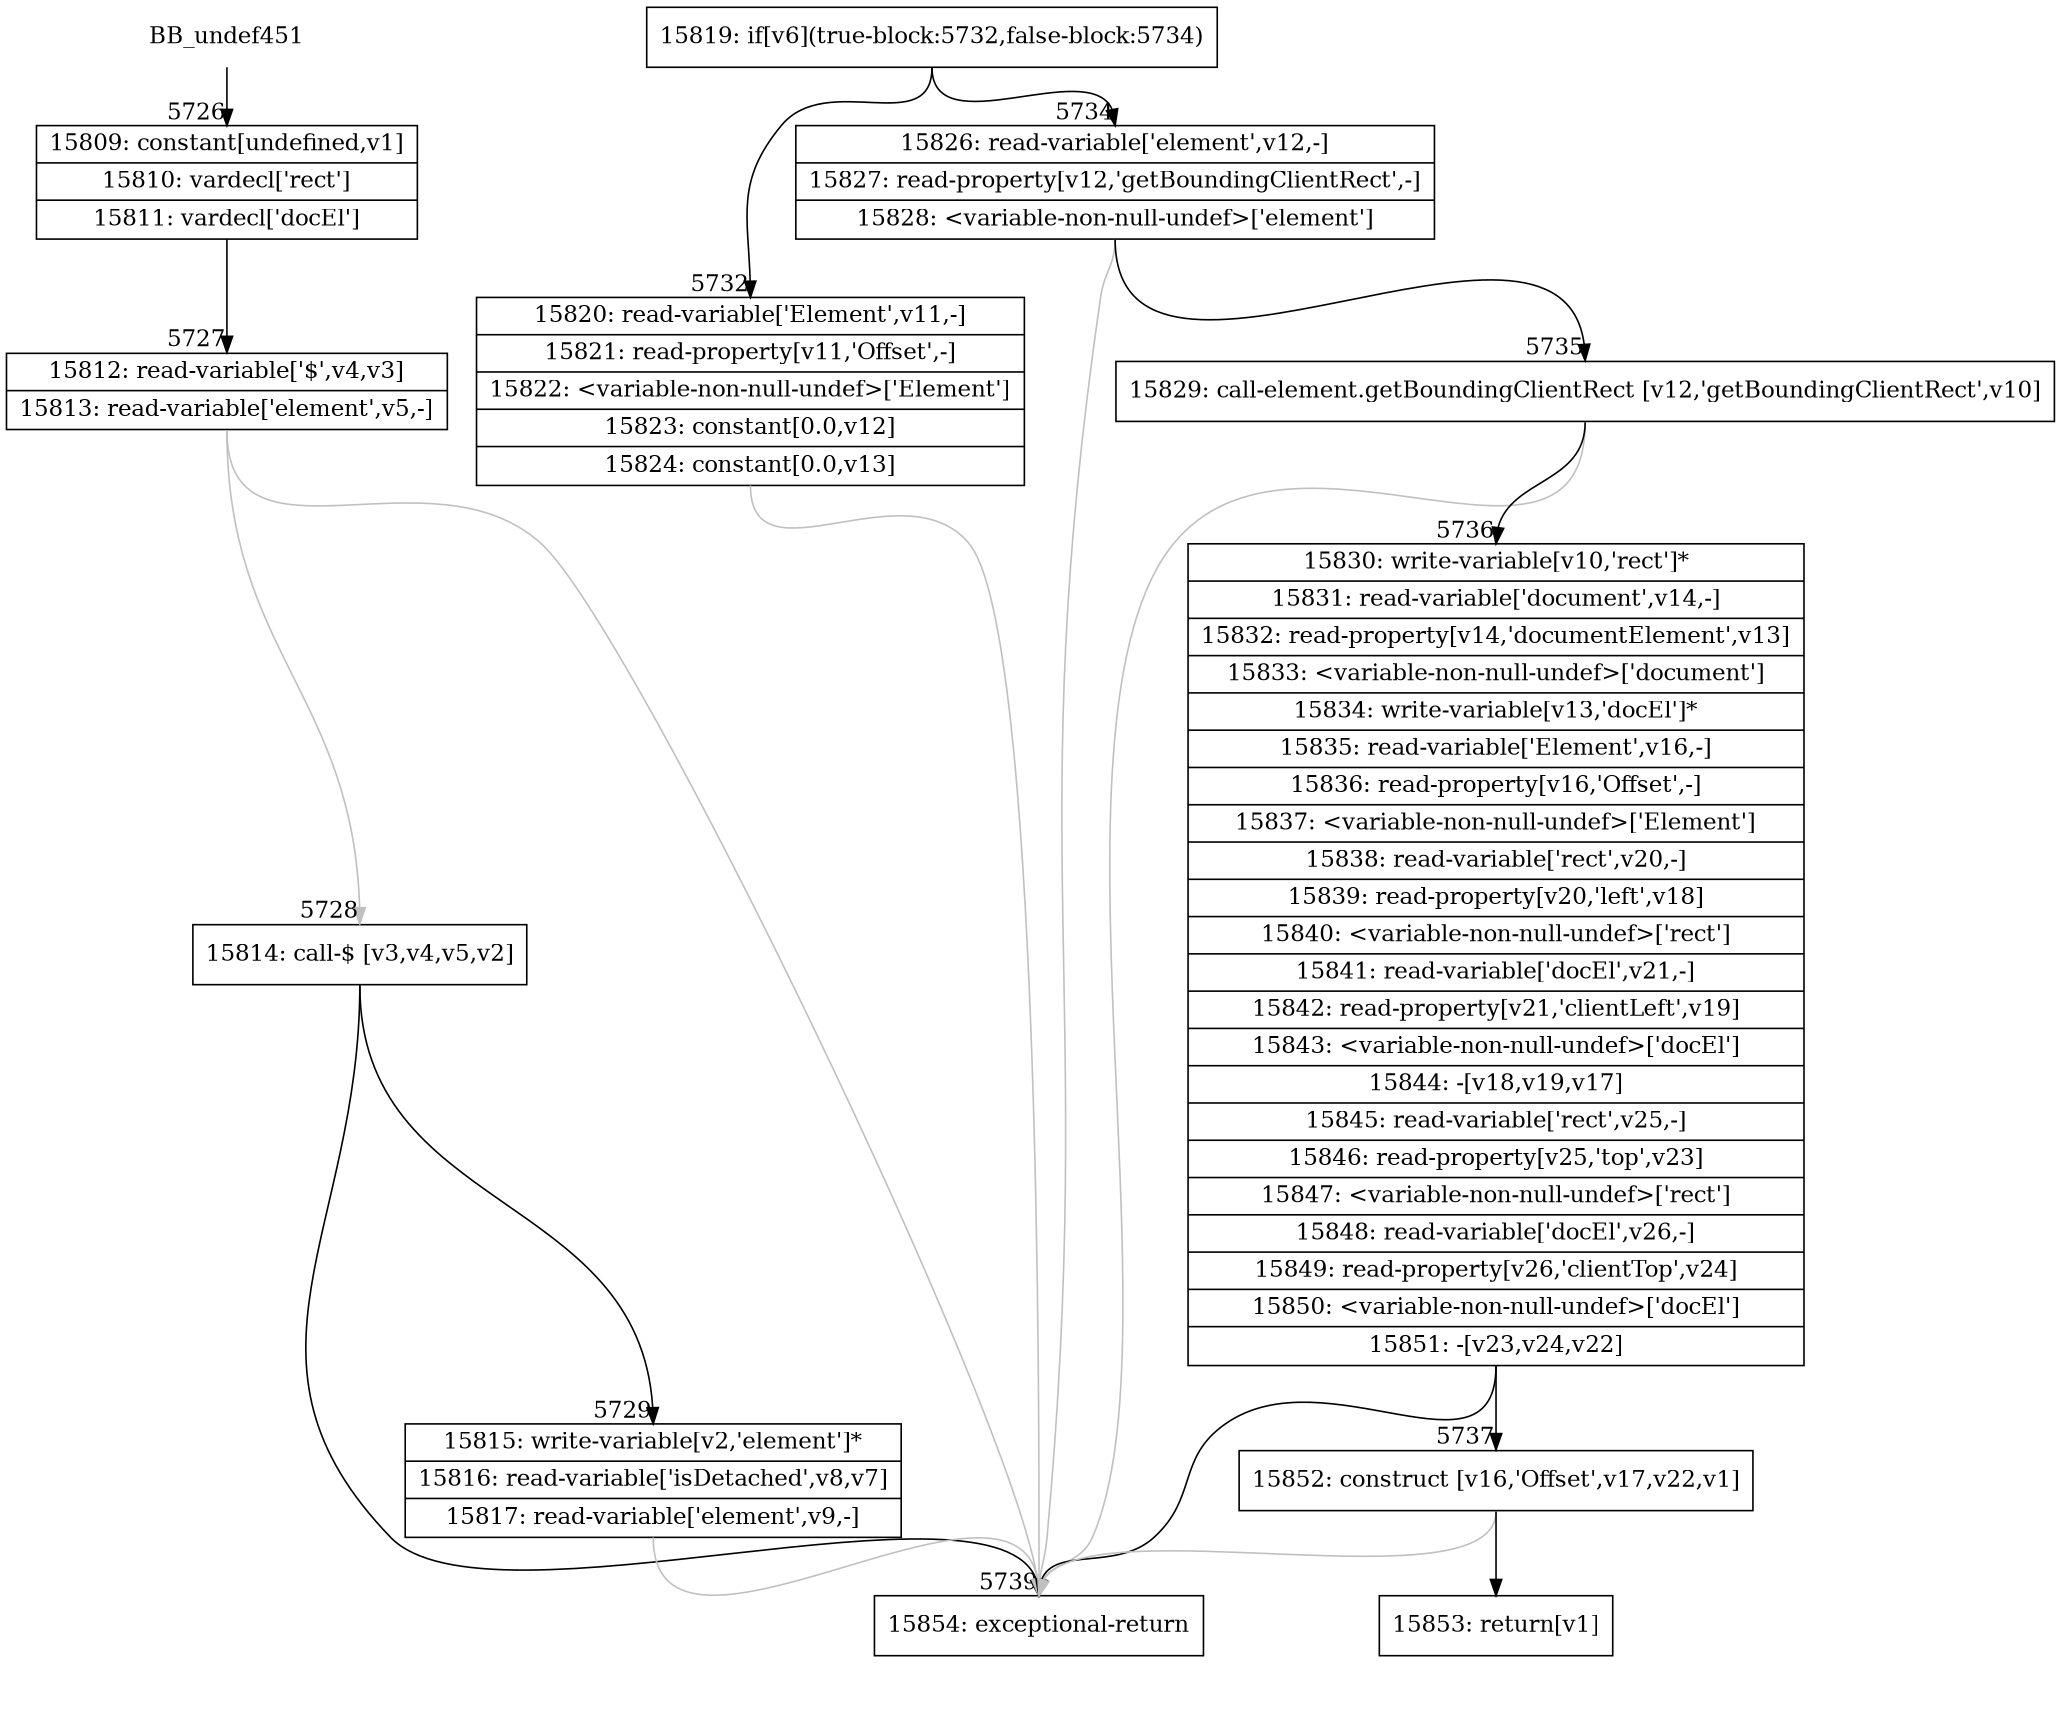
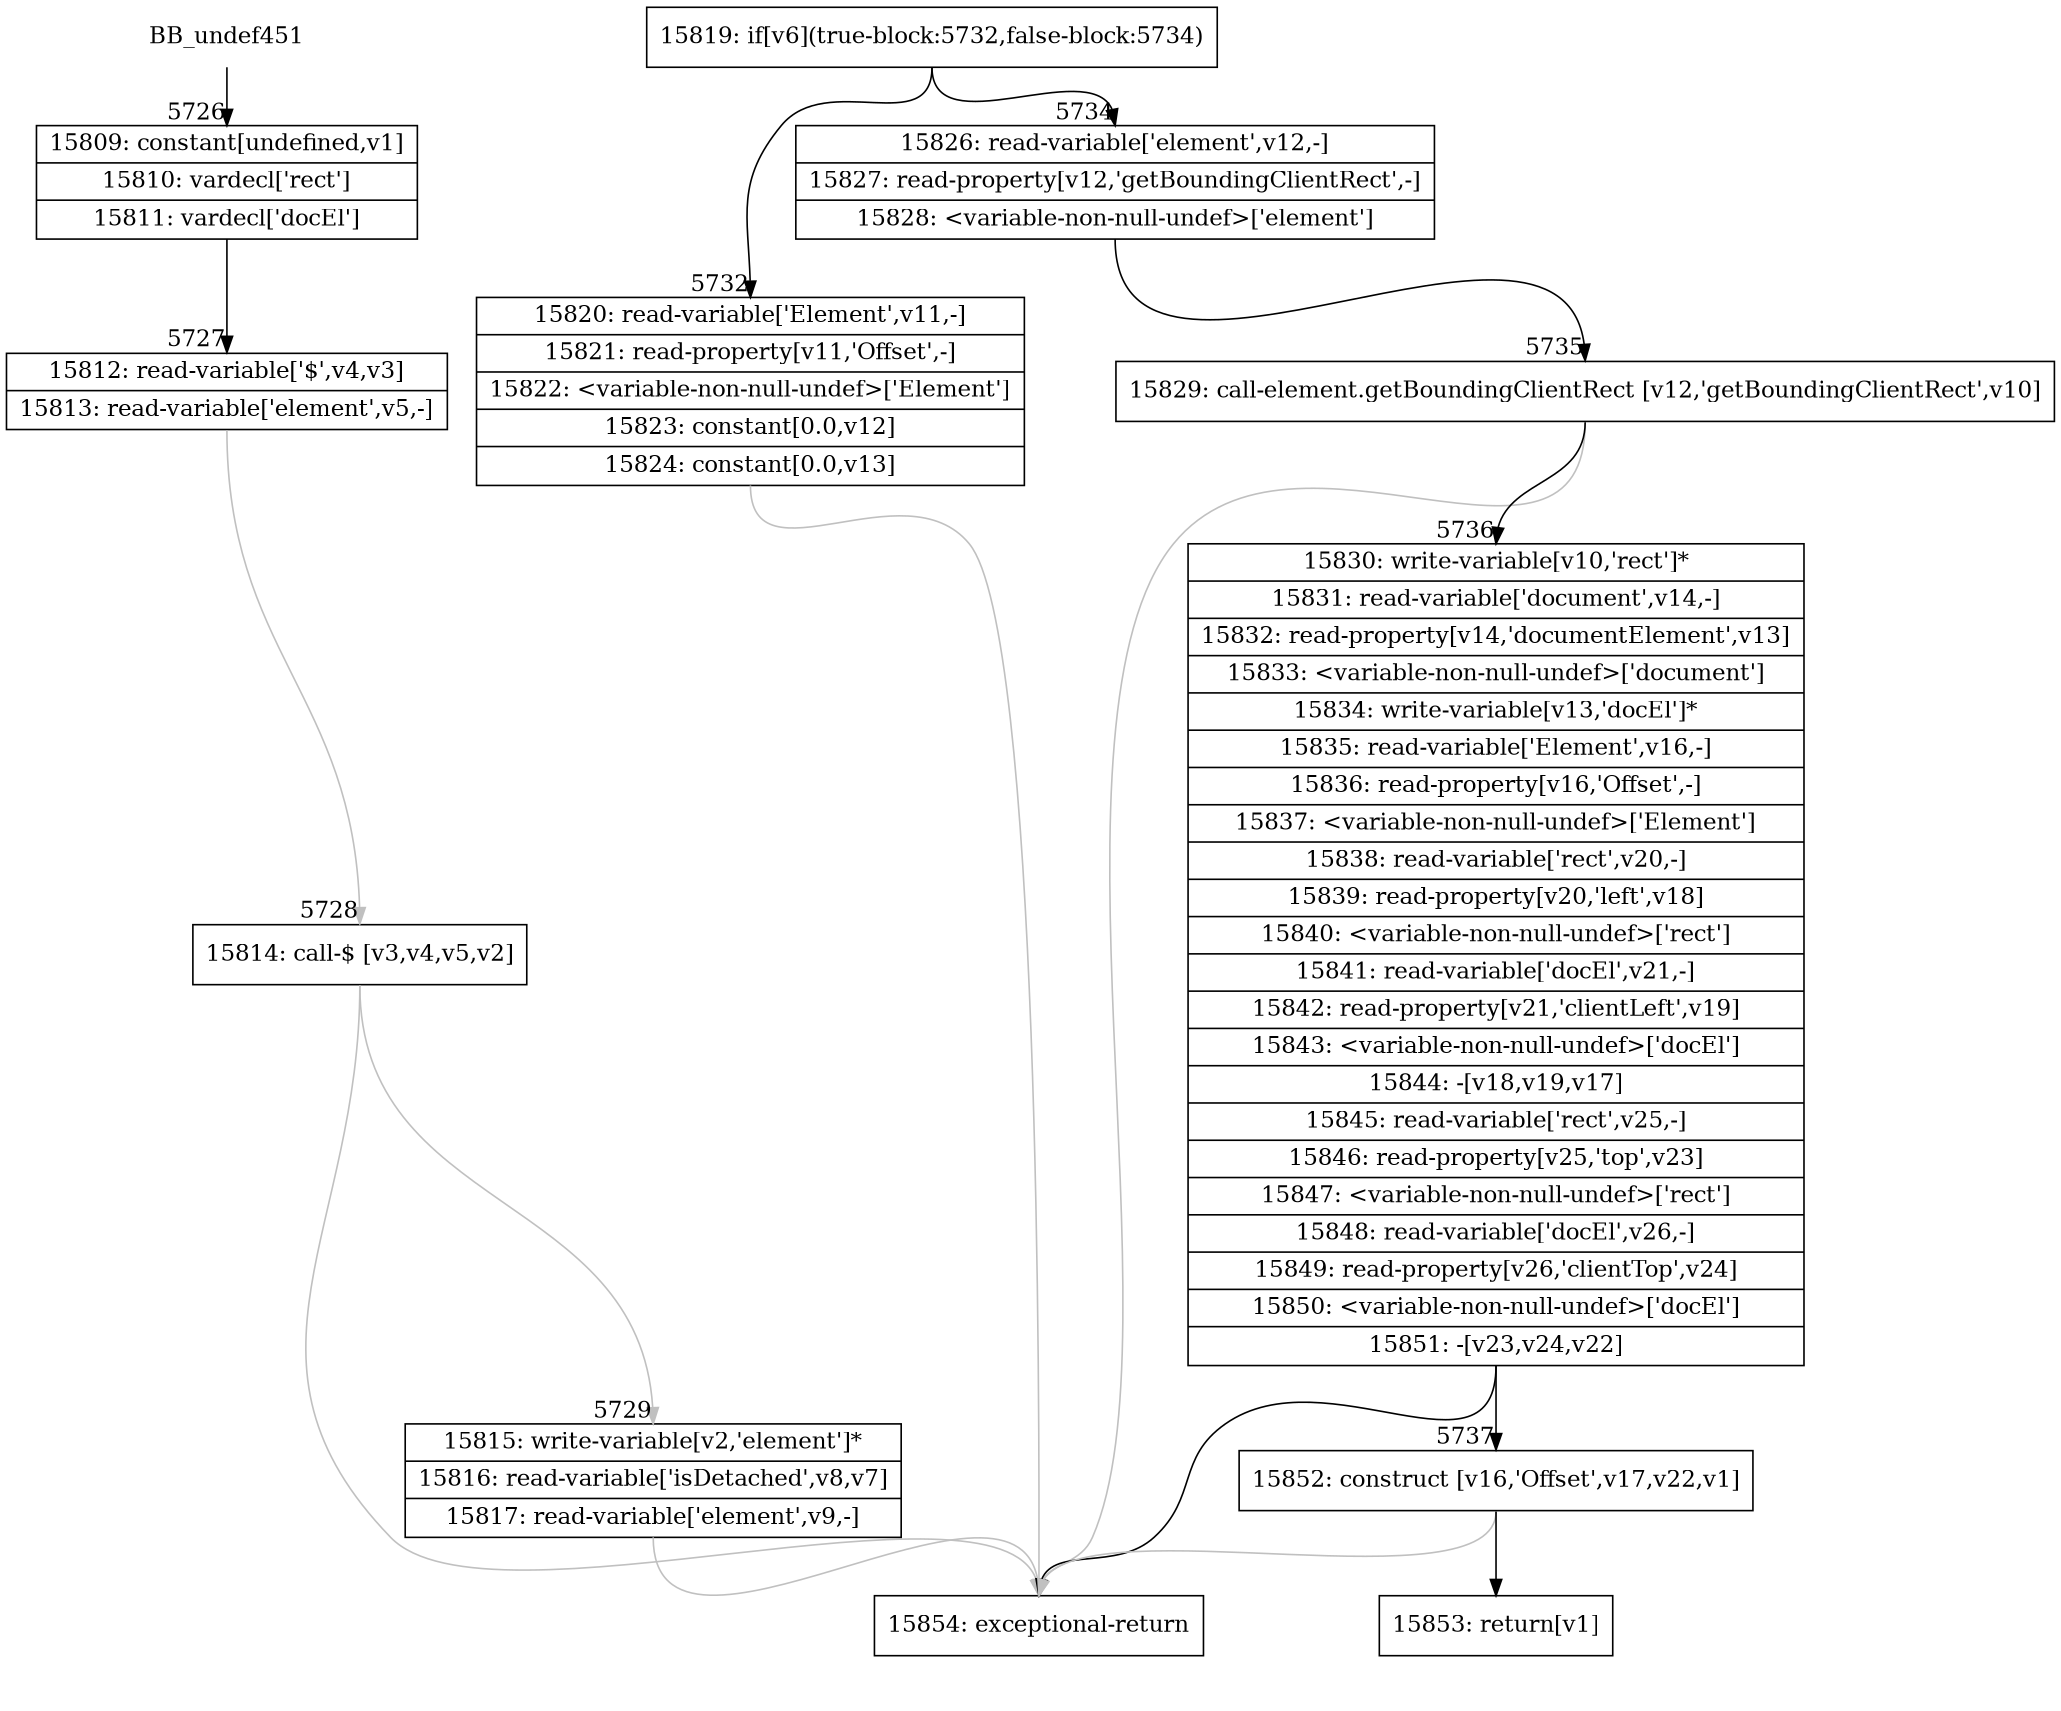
(740, 880) -> none
(1063, 908) -> none
(500, 1200) -> (500, 1200)
(429, 1556) -> (429, 1556)
